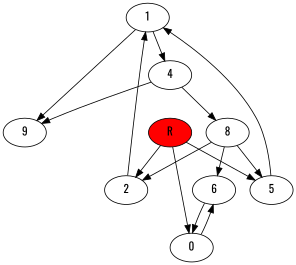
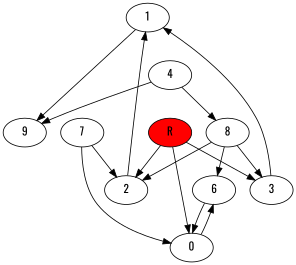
(157, 43) -> none
none -> (82, 133)
(272, 190) -> (272, 190)
